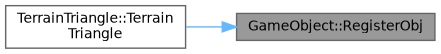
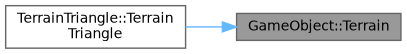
(336, 27) -> (319, 27)
